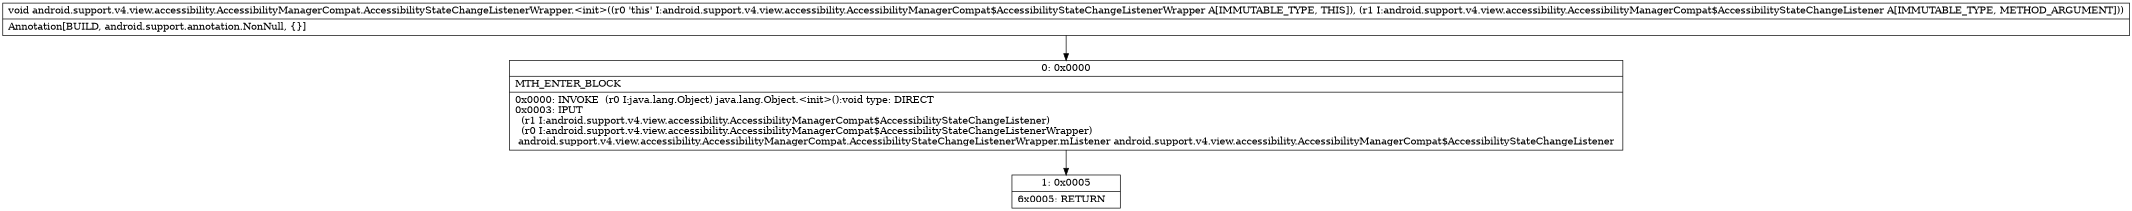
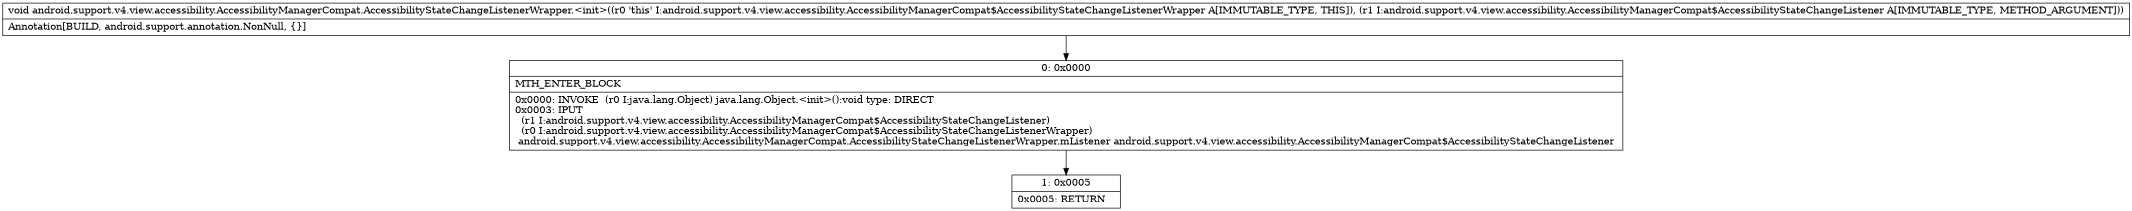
(1066, 199) -> (1066, 199)
